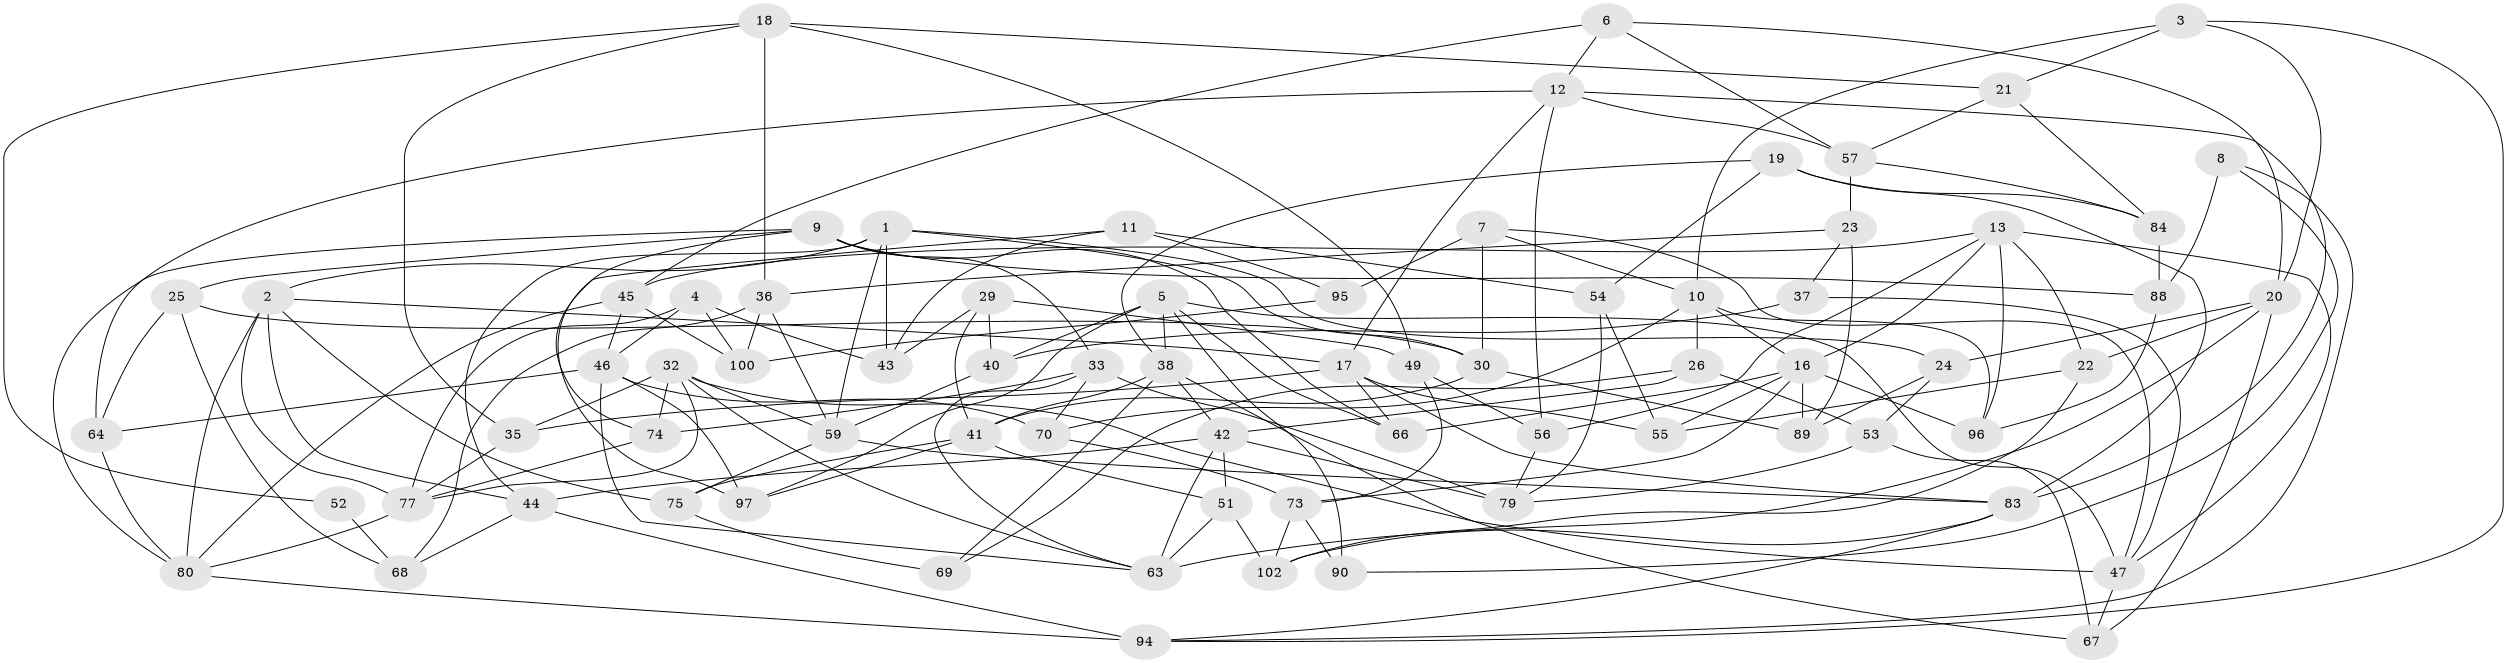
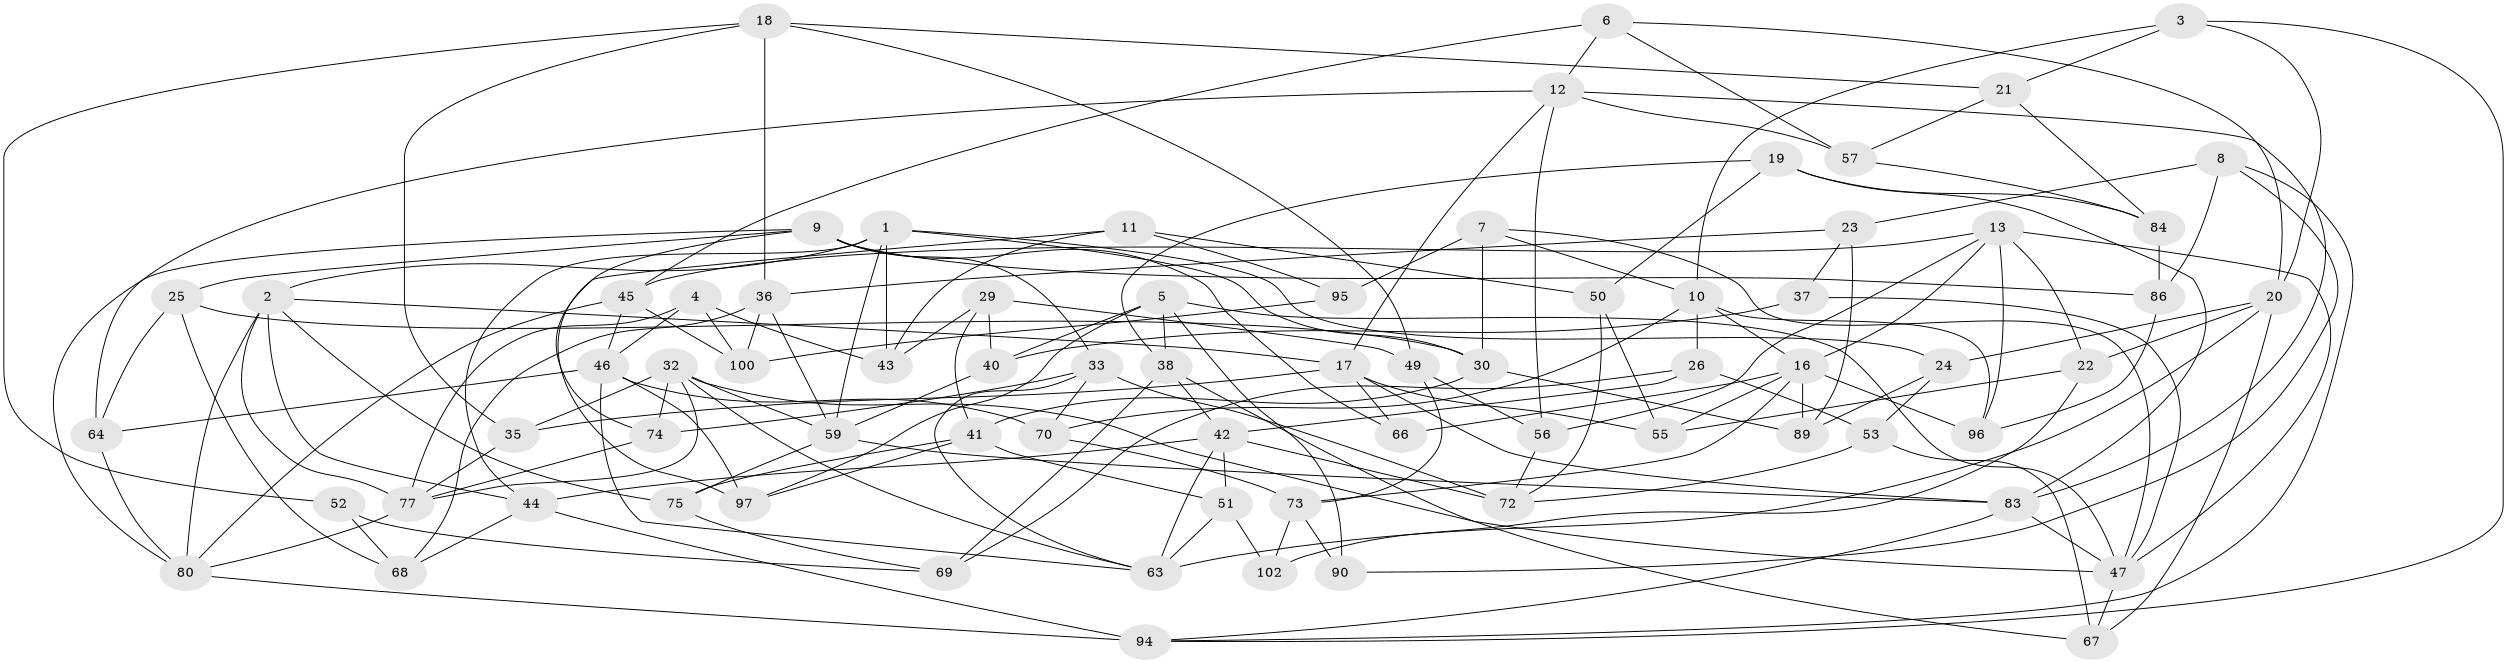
(1851, 194) -> (2060, 189)
(1598, 297) -> (1598, 297)
(2159, 297) -> (2159, 297)
(1278, 383) -> none
(1071, 401) -> none
(1508, 504) -> (1508, 504)
(1659, 539) -> (2063, 536)
none -> (638, 554)
